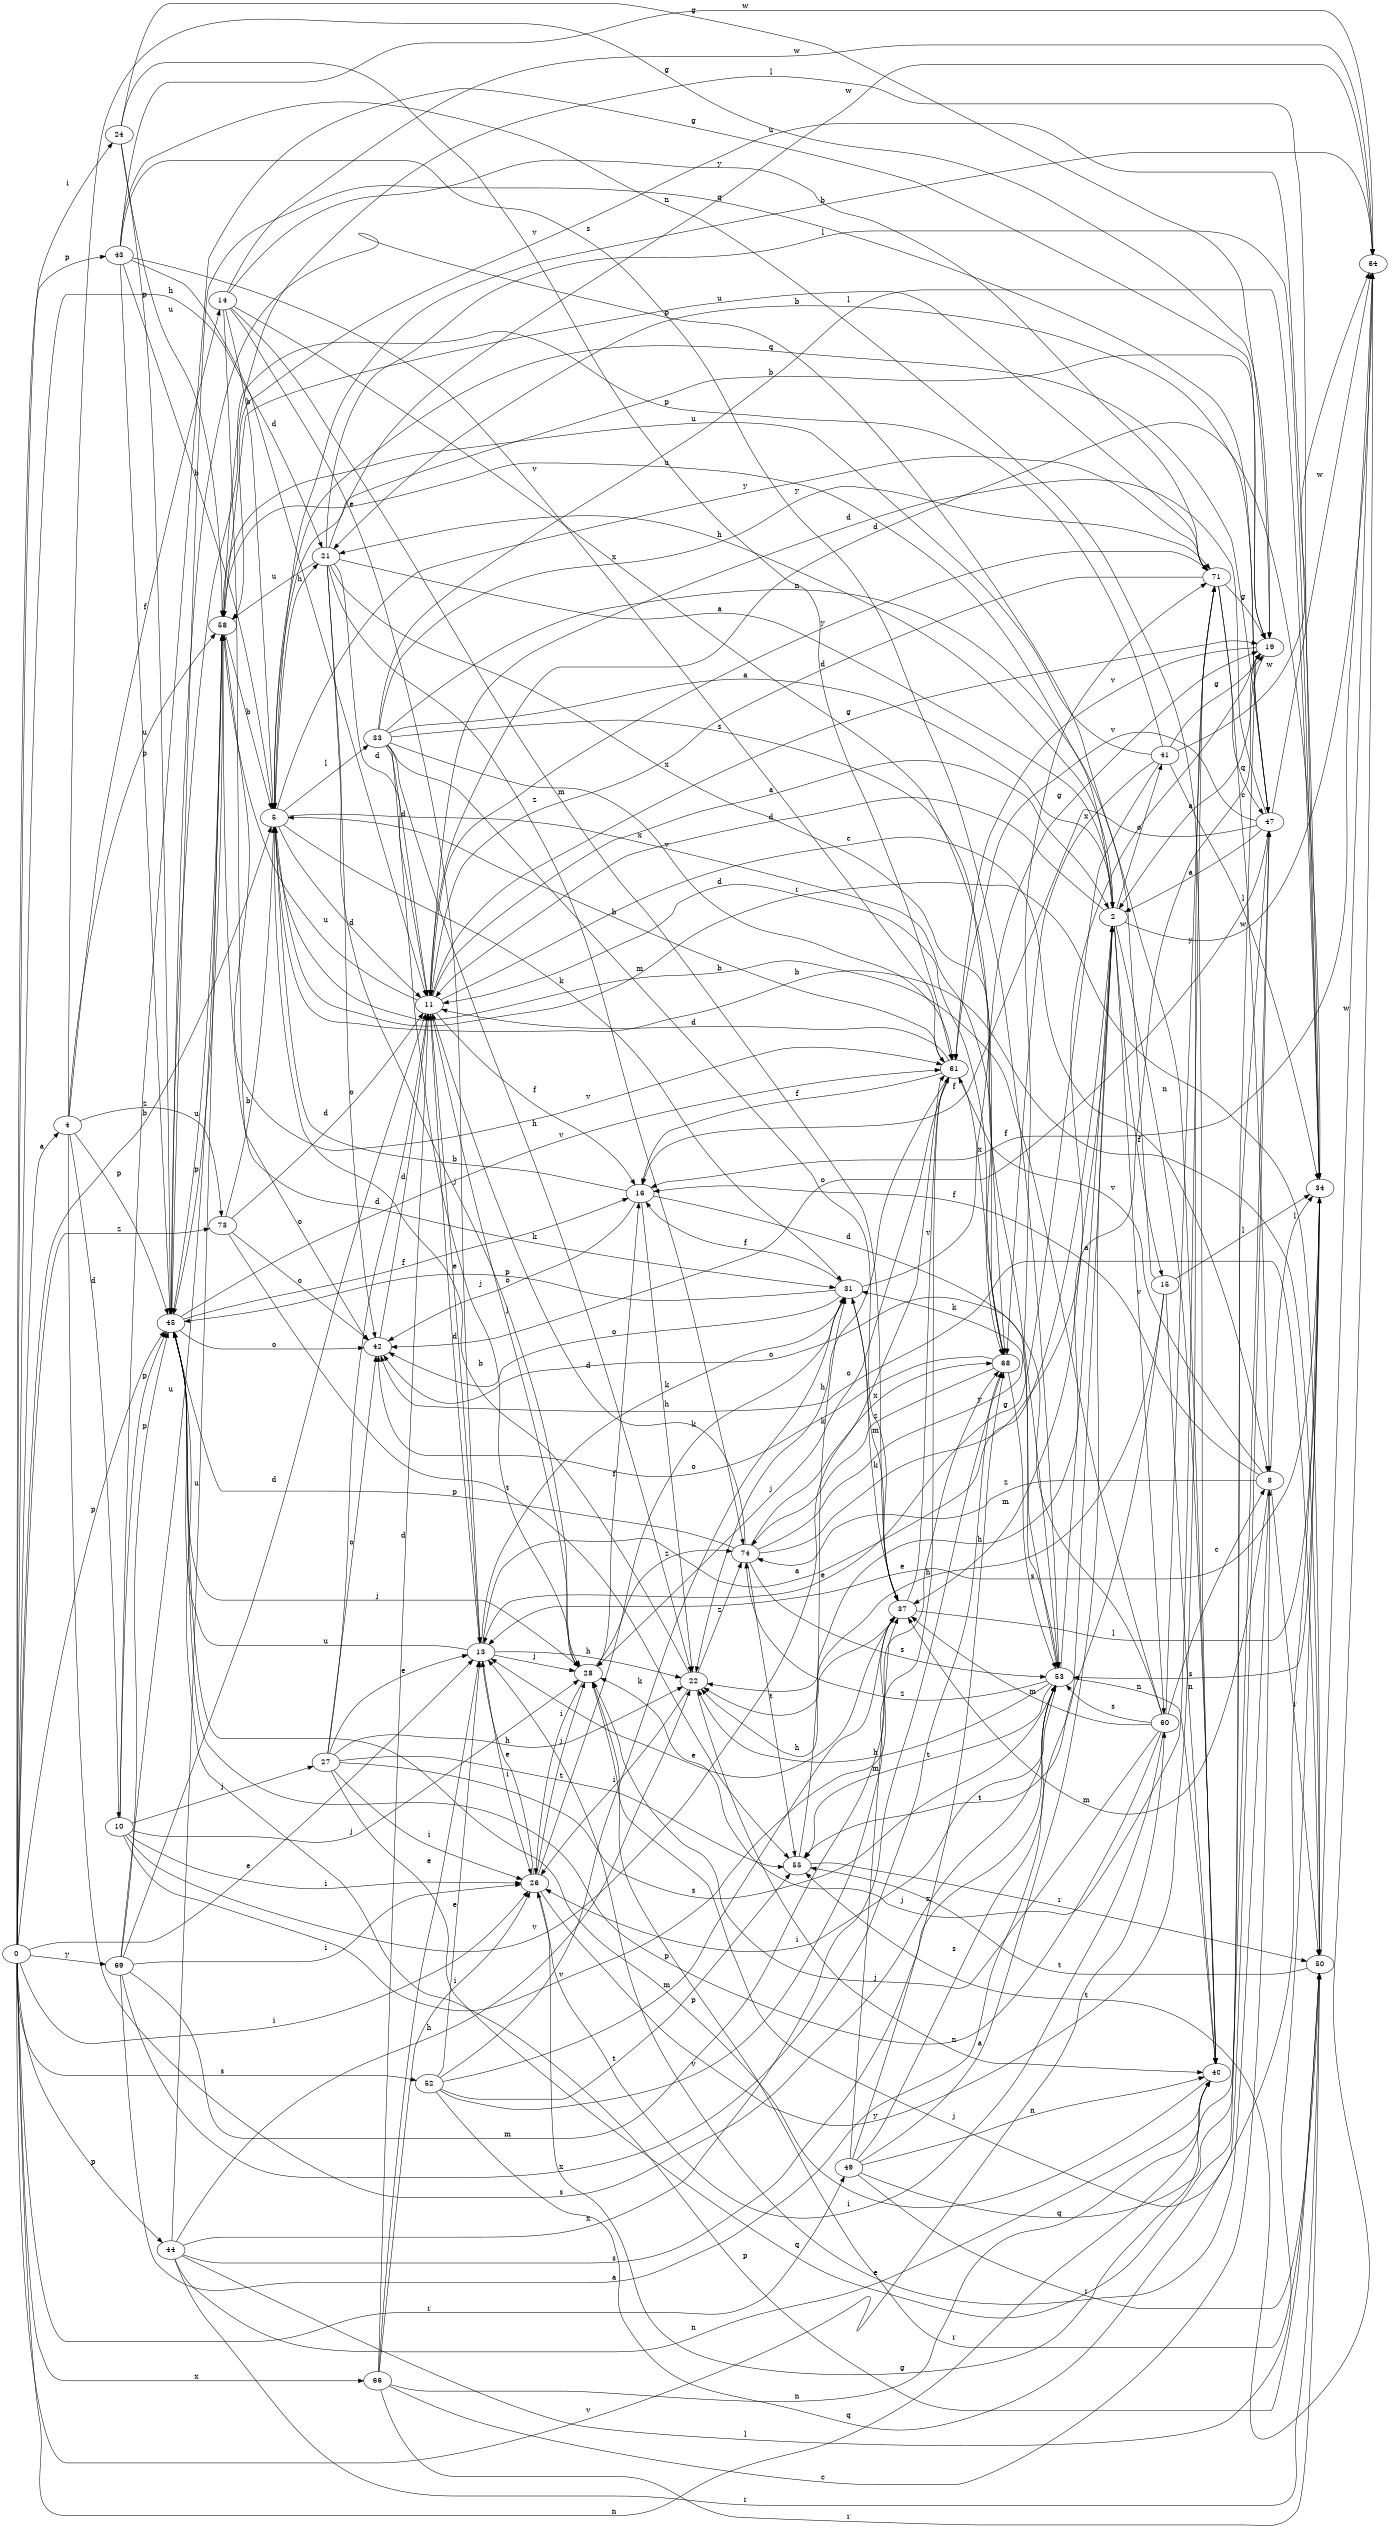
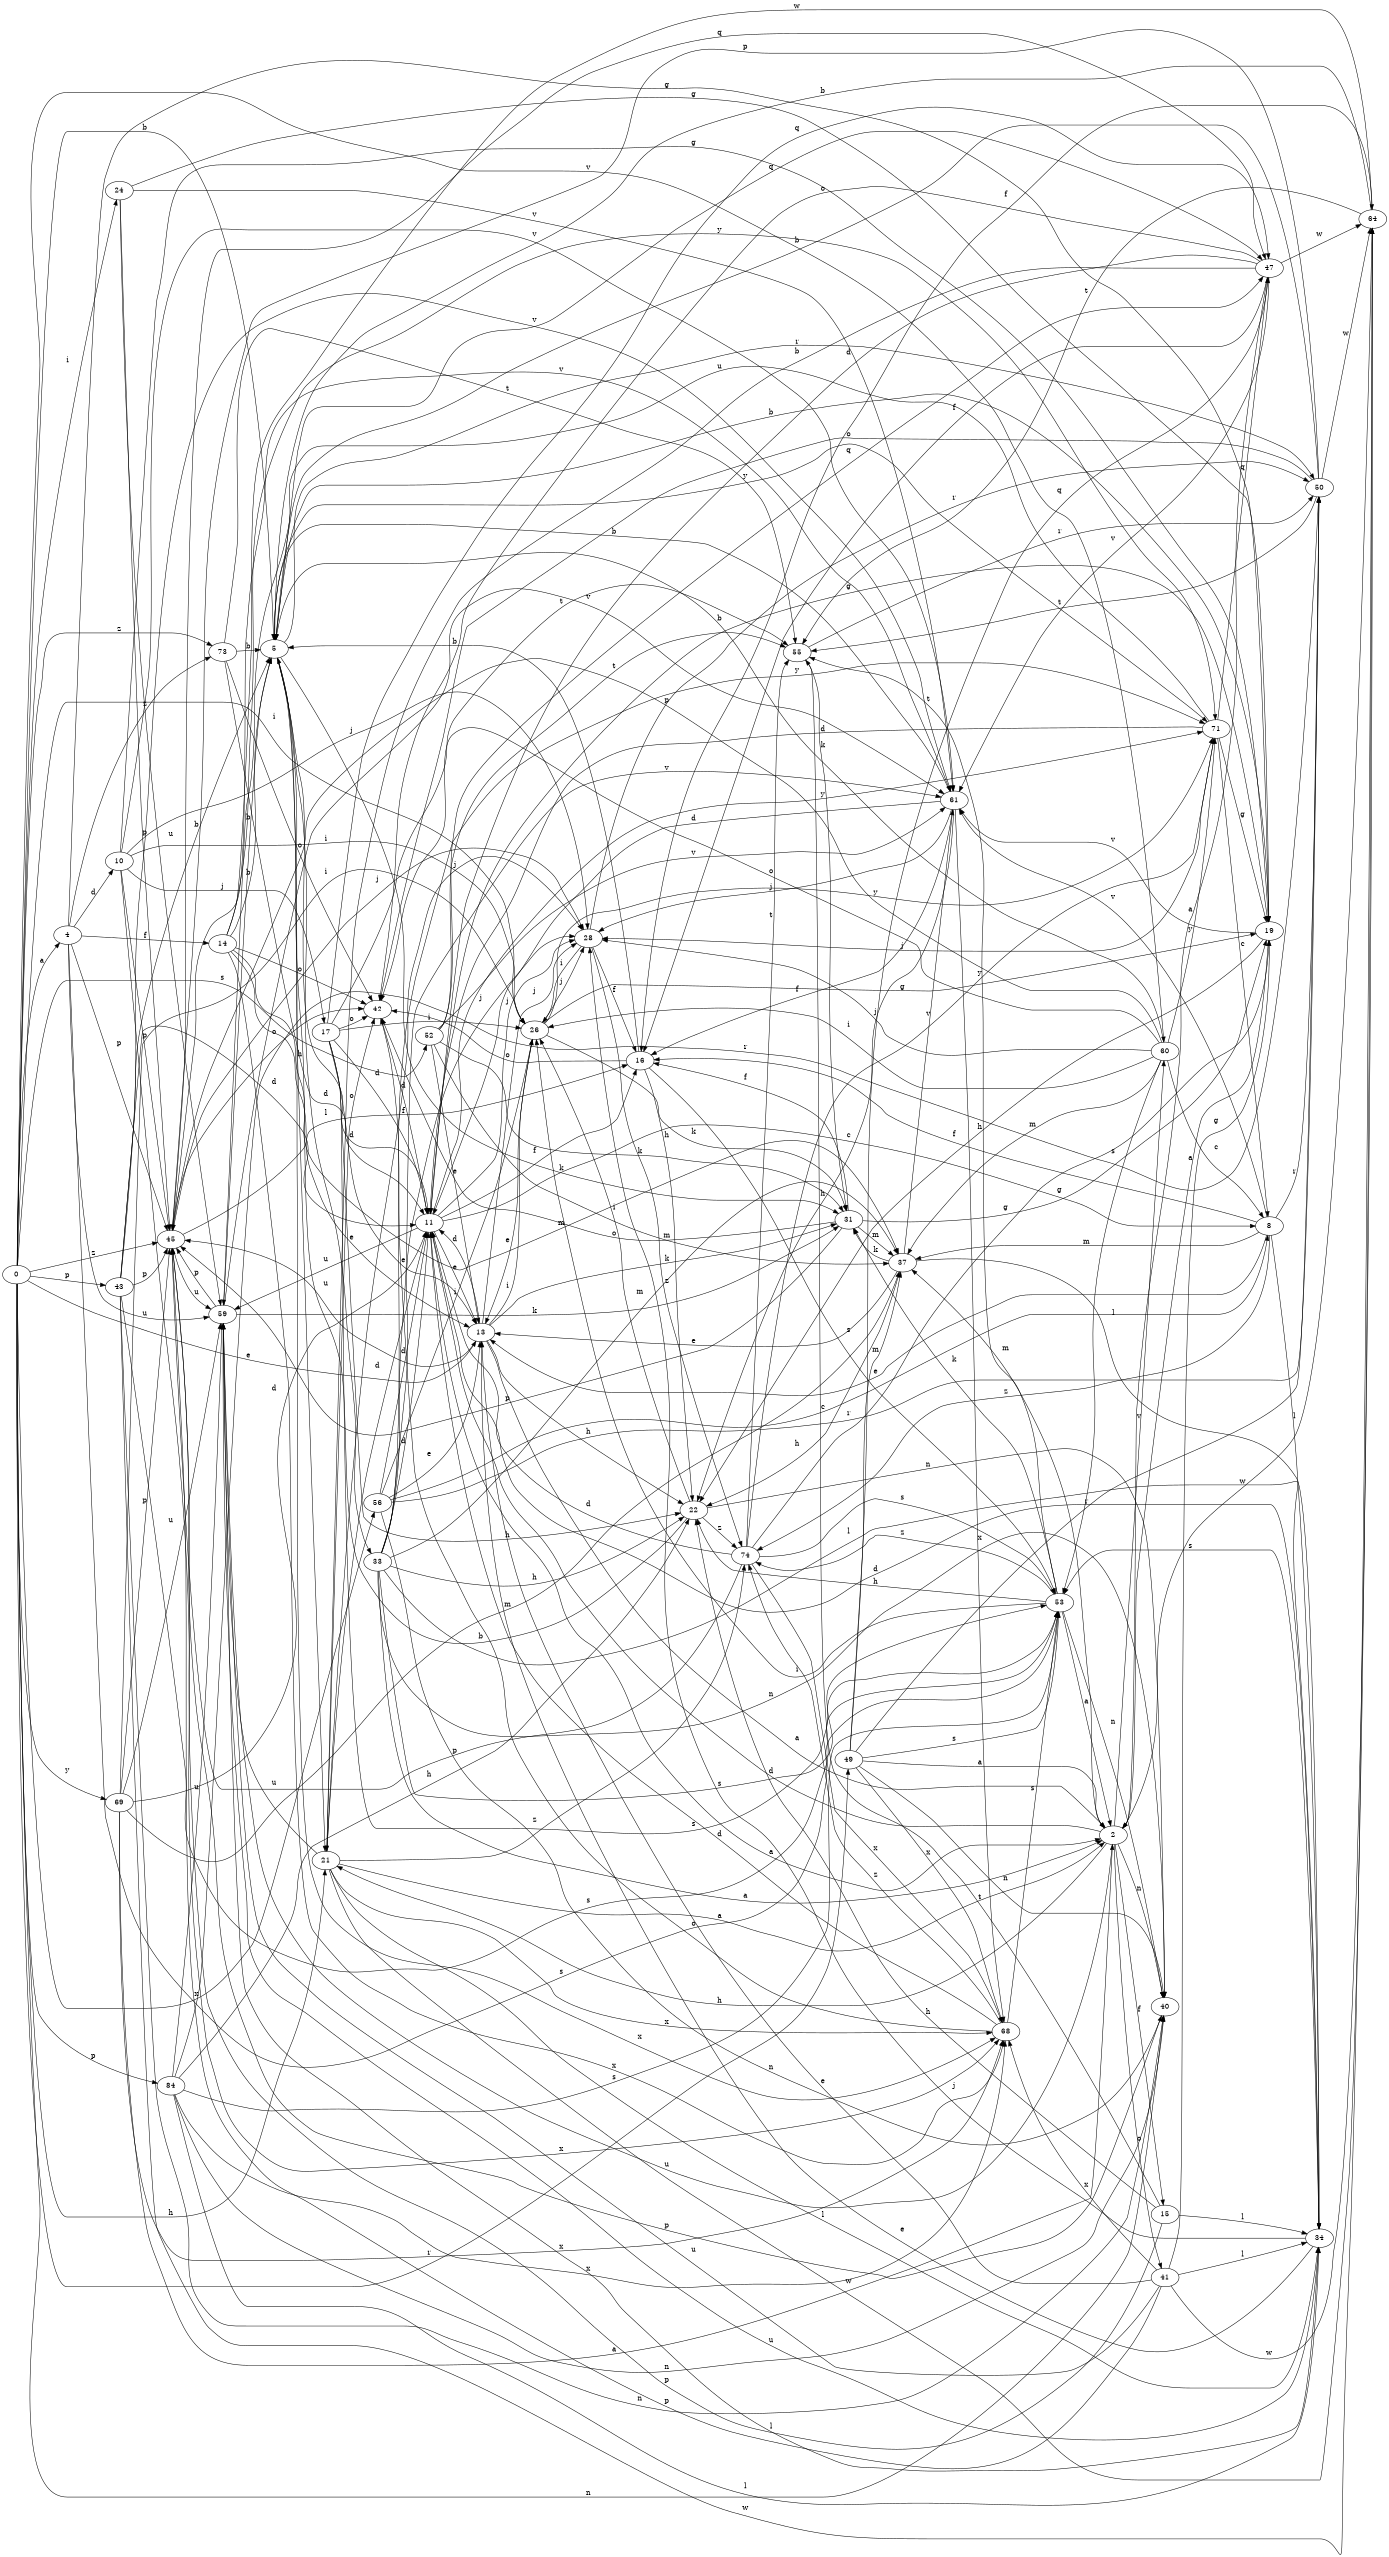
(223, 626) -> (223, 1314)
(849, 1237) -> (849, 1330)
(94, 1510) -> (94, 1253)
(1190, 1715) -> none
(326, 1762) -> (326, 1032)
(562, 1975) -> (562, 2149)
(171, 2250) -> (171, 2086)
(378, 2381) -> (378, 1503)
